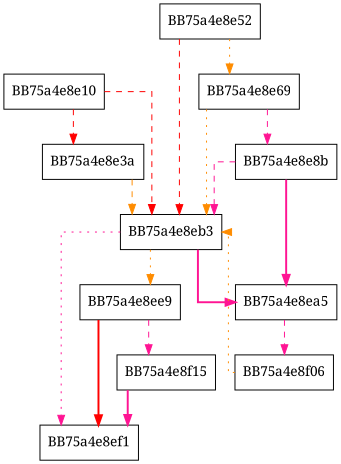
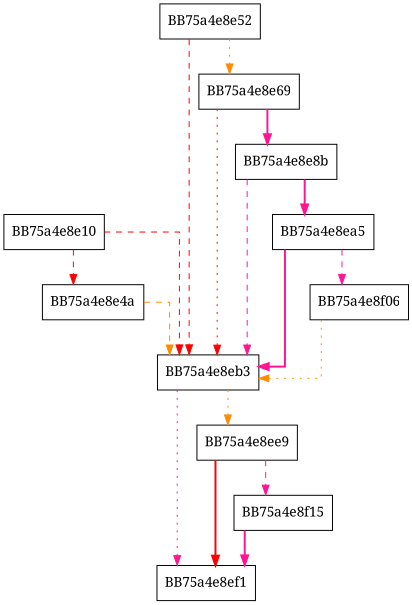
(267, 122) -> (267, 122)
(207, 157) -> (217, 227)
(93, 162) -> (93, 302)
(198, 290) -> (285, 316)
